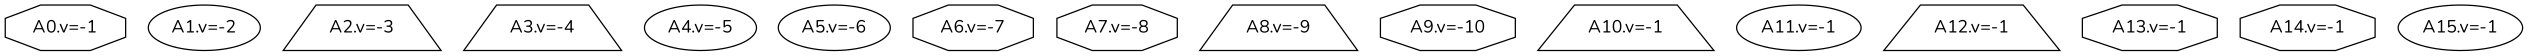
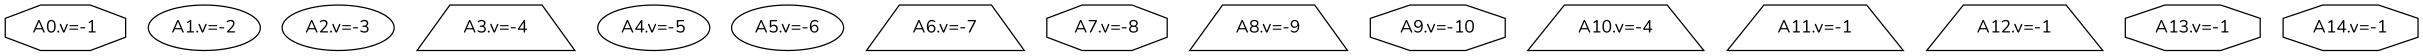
(362, 28) -> (338, 28)
(973, 28) -> (945, 28)
(1626, 28) -> (1616, 28)
(1799, 28) -> (1815, 28)
(2460, 28) -> none
